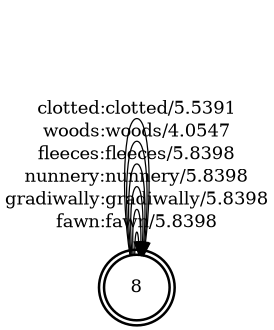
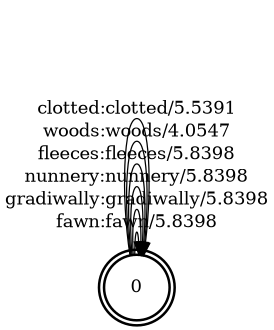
(137, 288) -> (137, 288)
